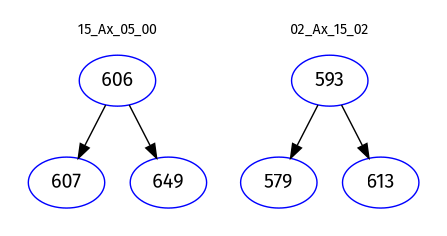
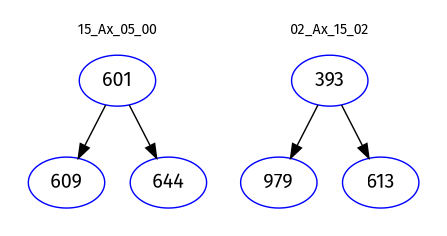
(117, 81) -> (117, 81)
(330, 81) -> (330, 81)
(67, 183) -> (67, 183)
(168, 183) -> (168, 183)
(279, 183) -> (279, 183)
